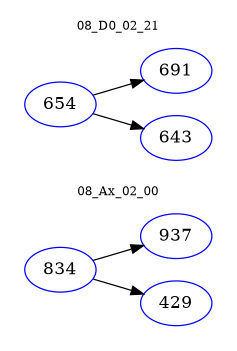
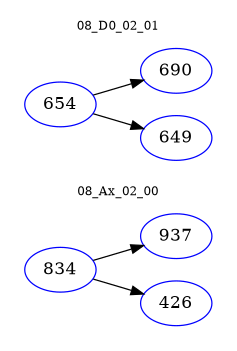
(118, 27) -> (118, 27)
(176, 71) -> (176, 71)
(176, 138) -> (176, 138)
(176, 303) -> (176, 303)
